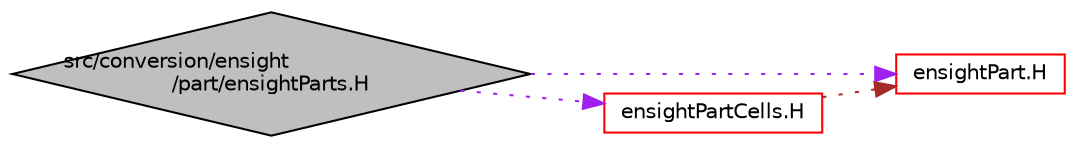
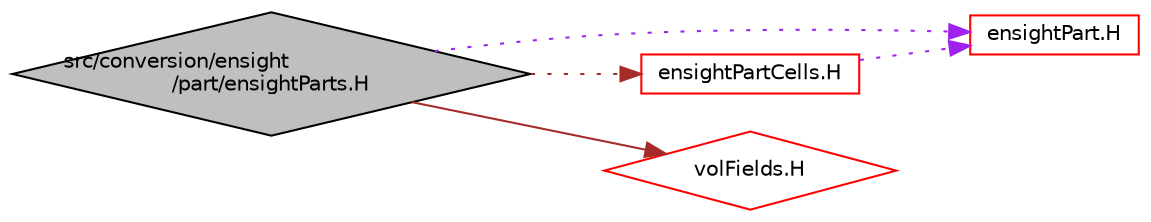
(849, 93) -> (905, 54)
(522, 96) -> (576, 74)
none -> (750, 171)
